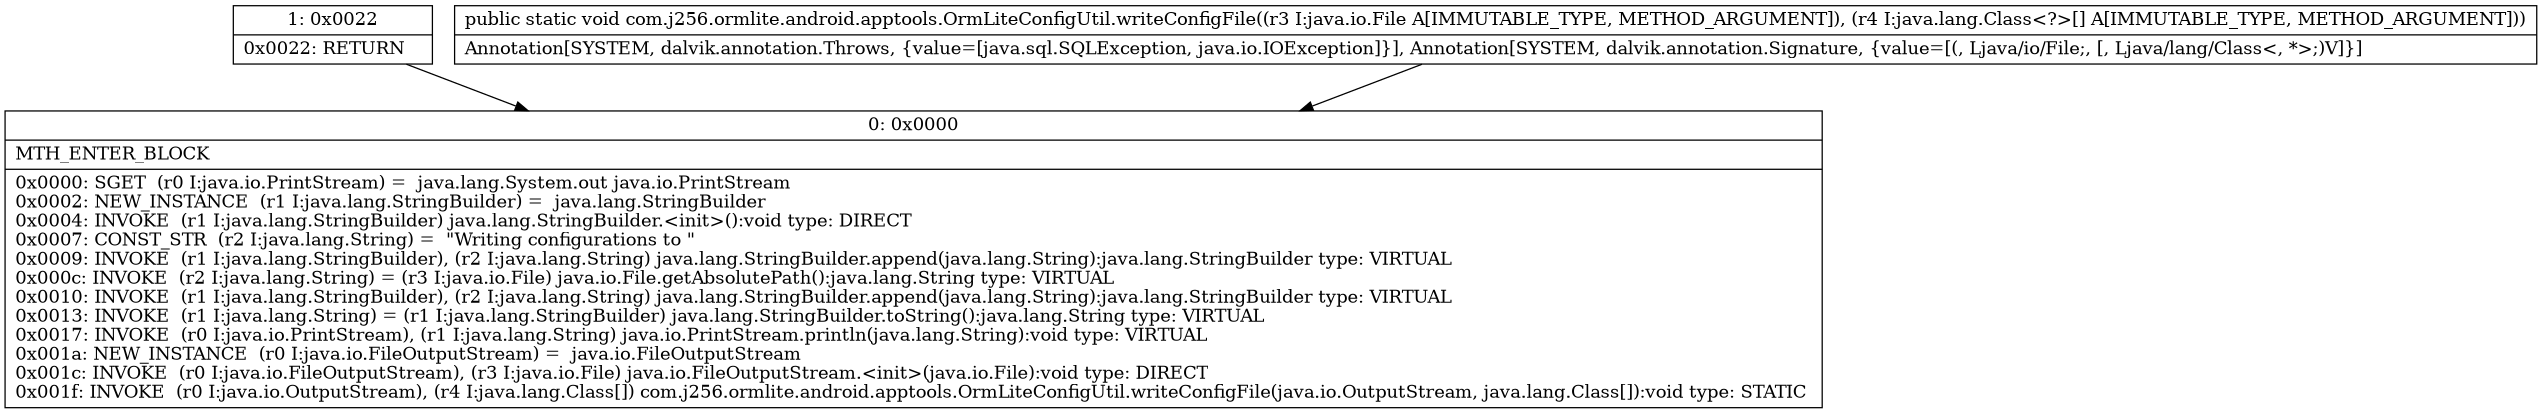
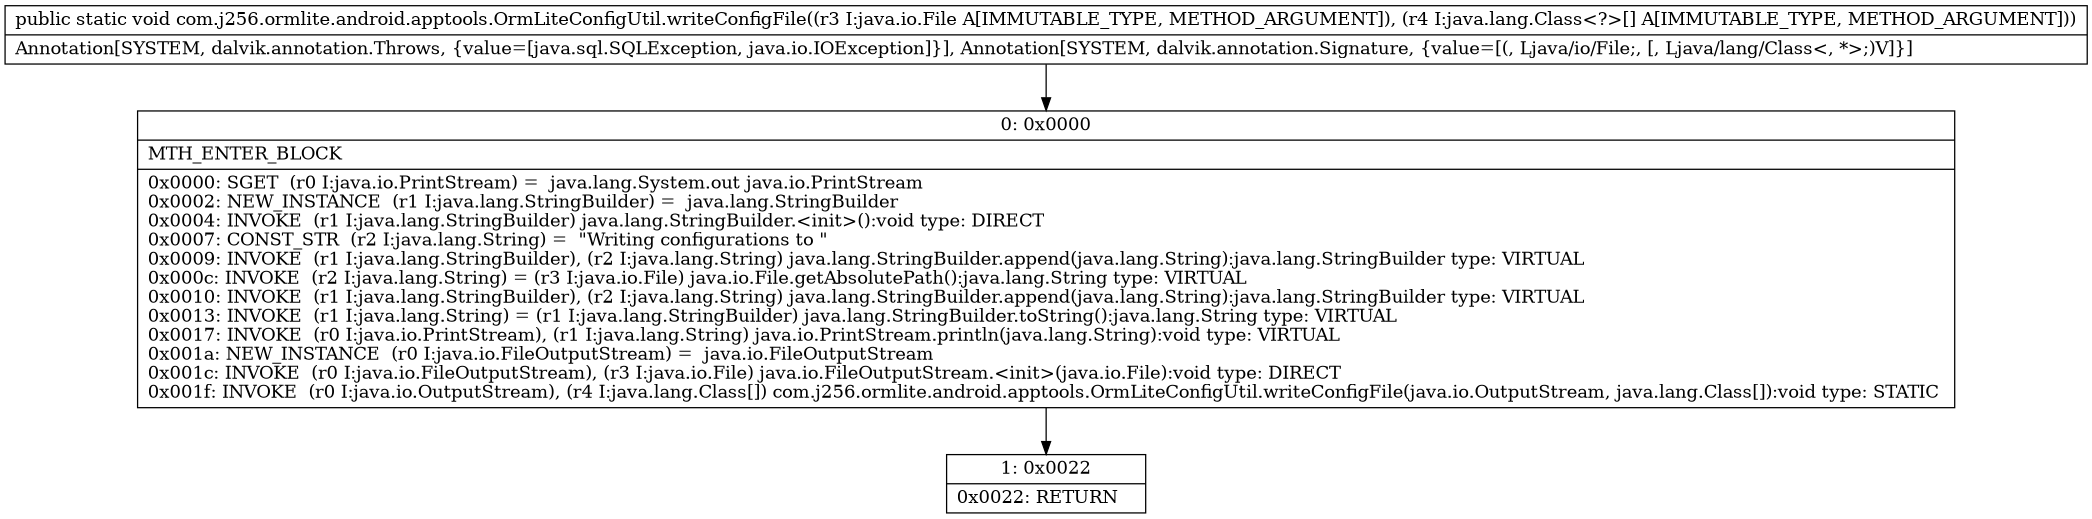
(461, 85) -> (1046, 425)
